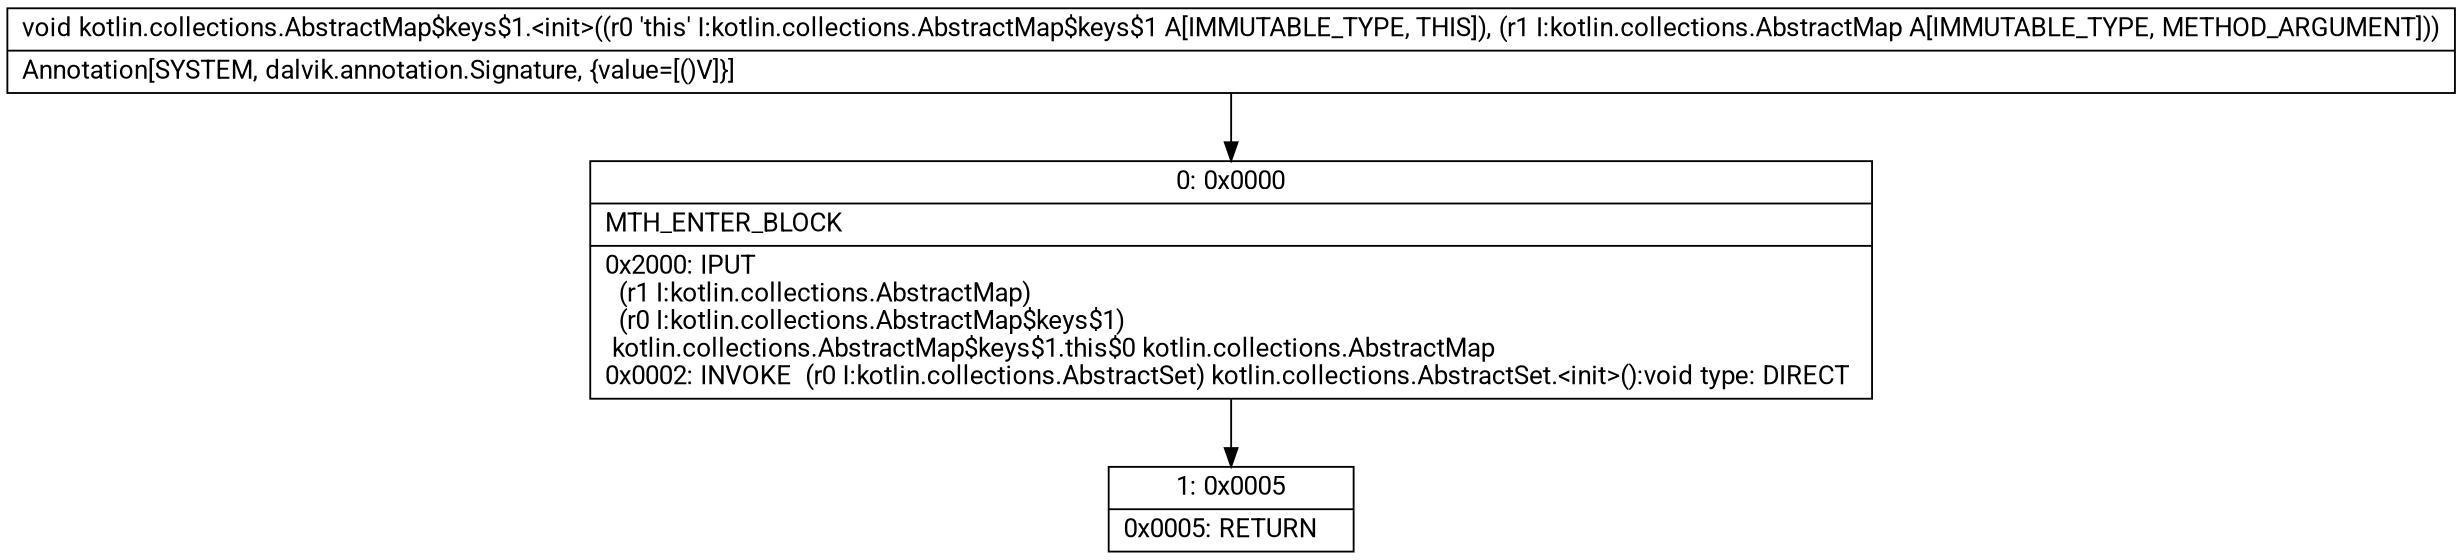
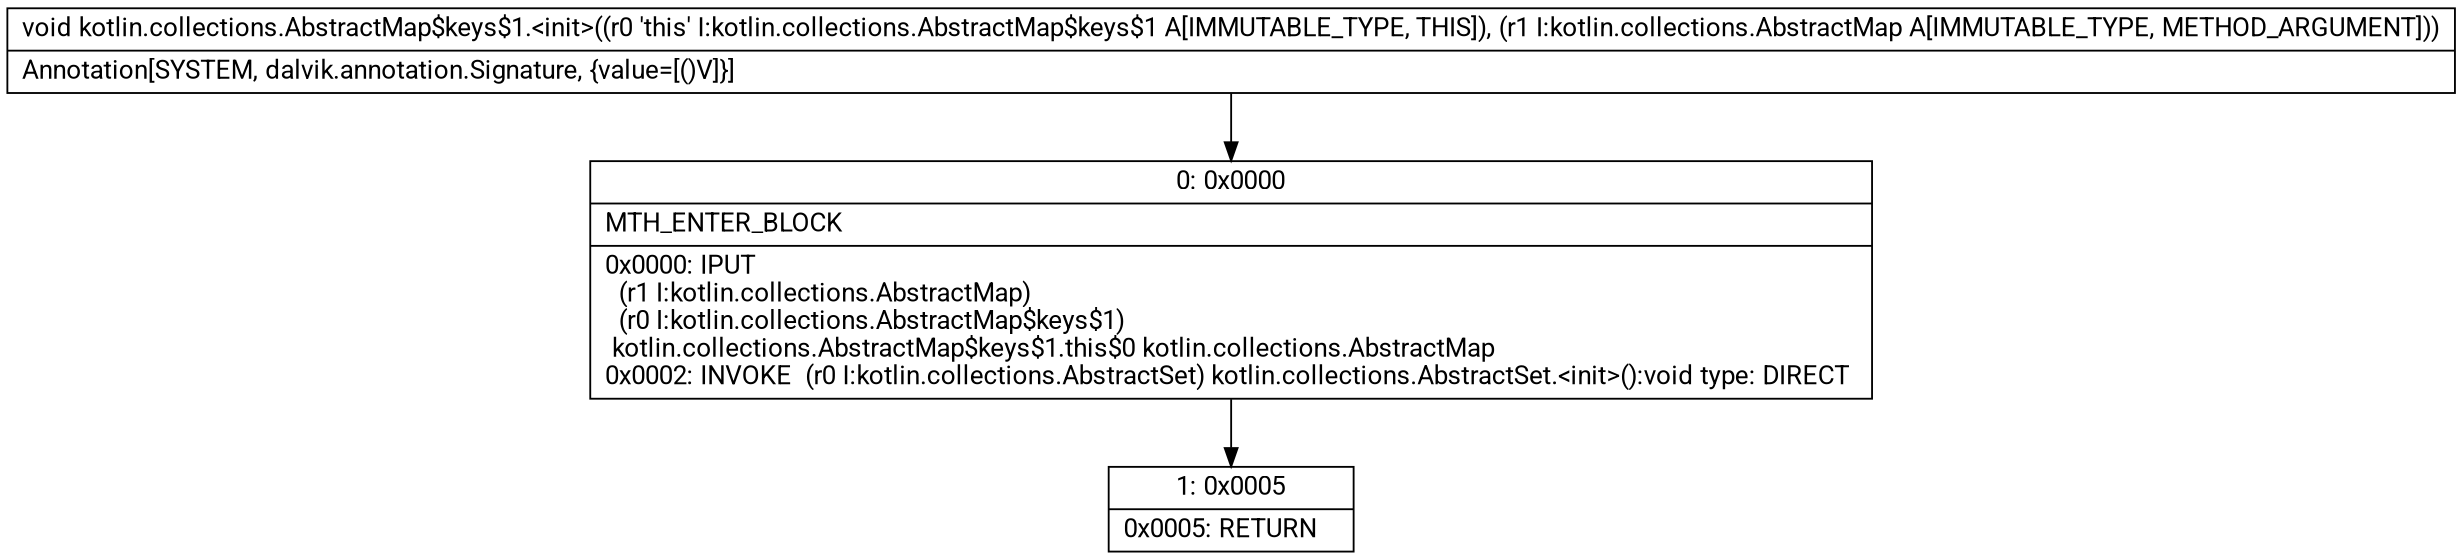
(688, 266) -> (688, 266)
